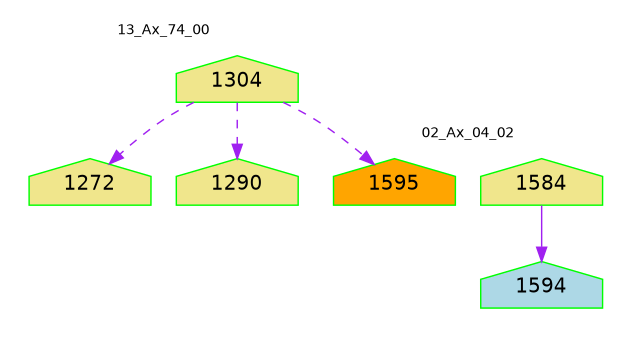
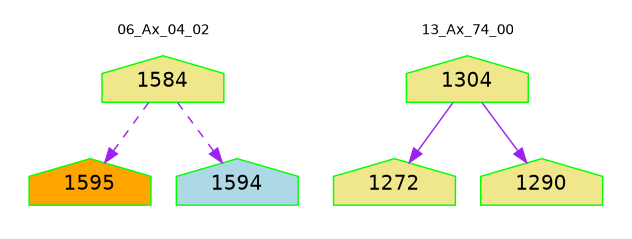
(237, 123) -> (500, 127)
(155, 125) -> (435, 127)
(331, 130) -> (131, 127)
(468, 134) -> (164, 31)
(542, 226) -> (195, 127)
